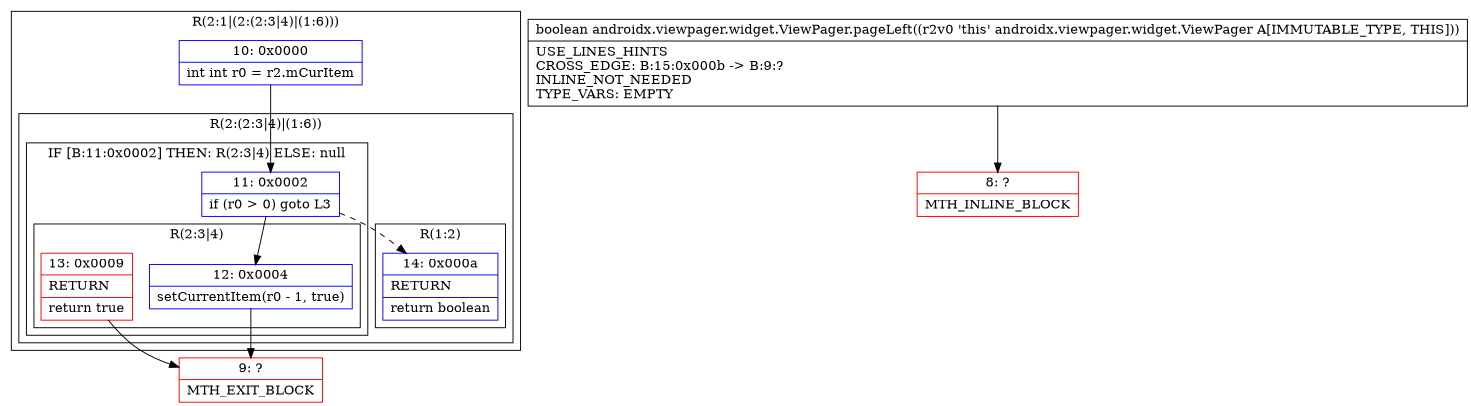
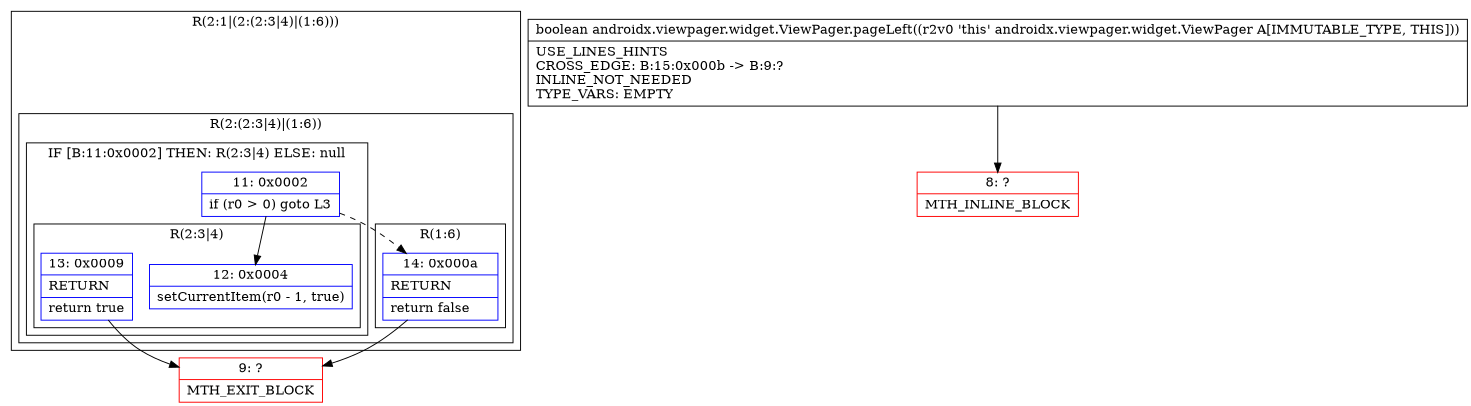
(271, 63) -> none
(440, 235) -> (440, 235)
(87, 287) -> (87, 287)
(440, 308) -> (431, 308)
(251, 321) -> (387, 336)
